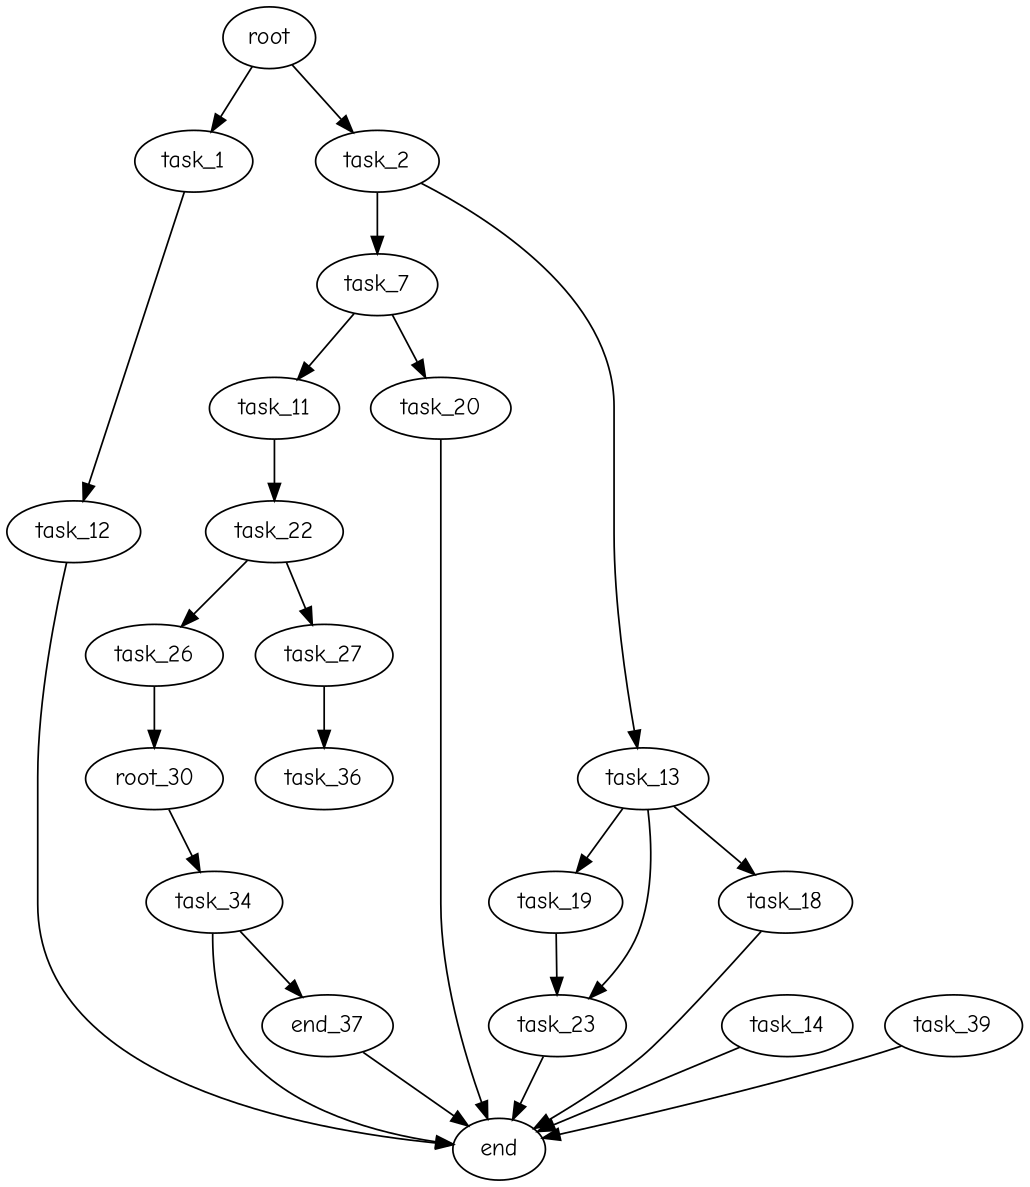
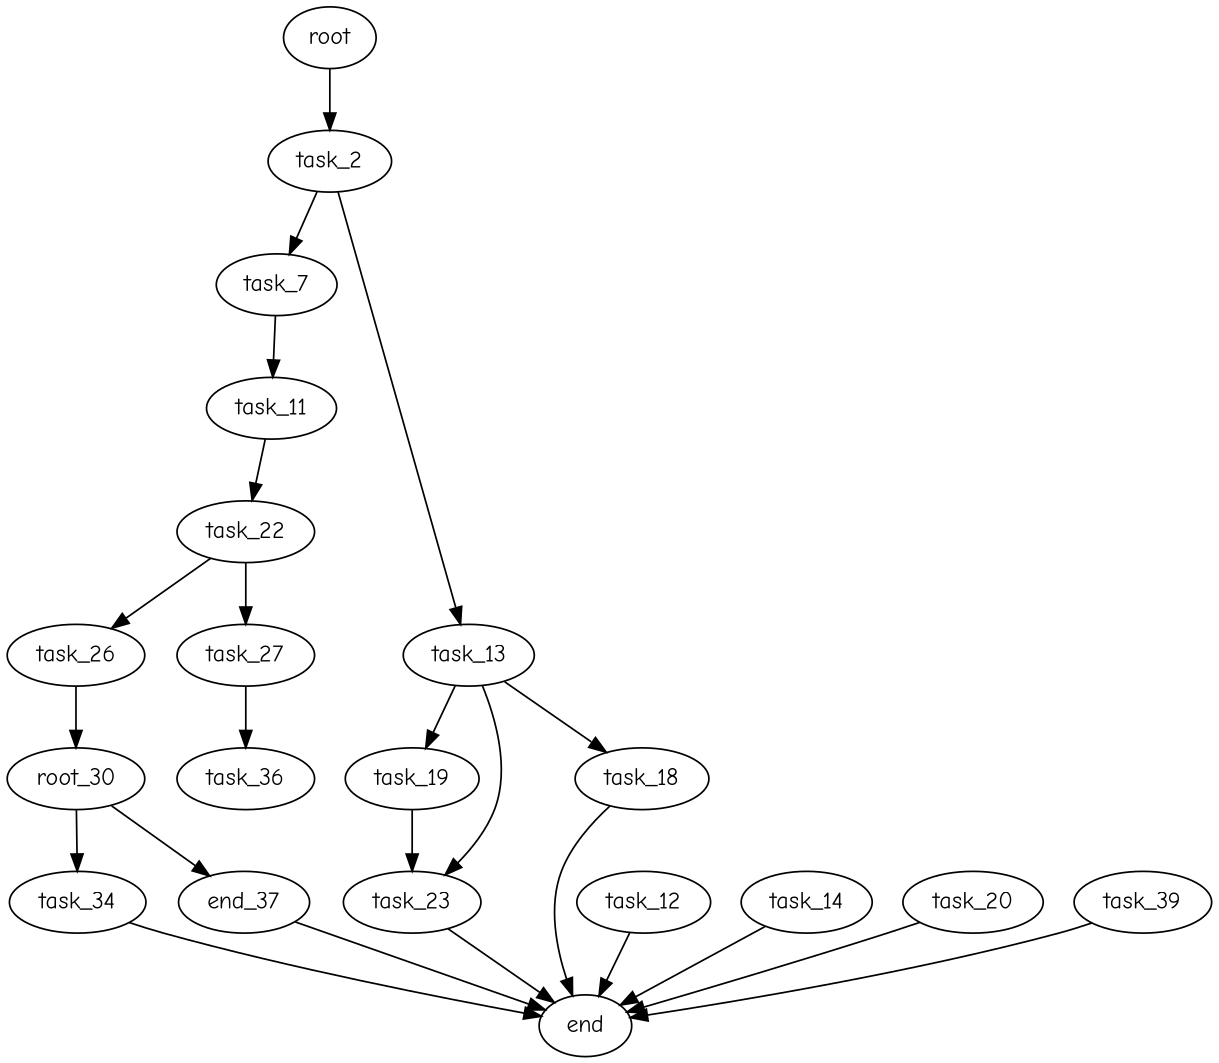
(194, 161) -> none
(405, 338) -> none
(265, 958) -> (154, 836)
